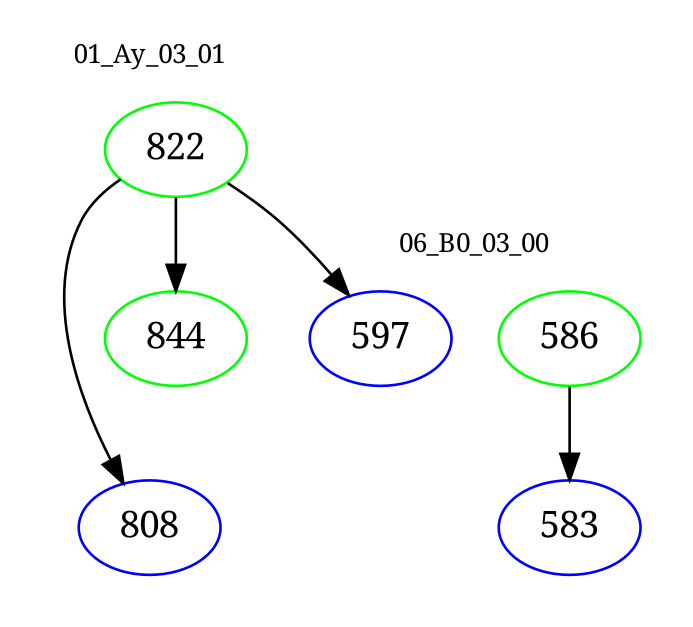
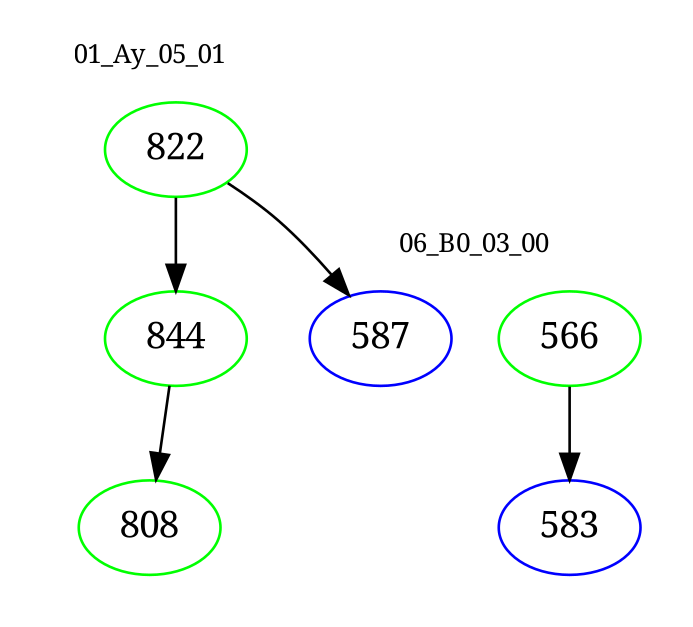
(150, 56) -> (150, 56)
(65, 314) -> (165, 419)
(381, 339) -> (381, 339)
(570, 339) -> (570, 339)
(150, 528) -> (150, 528)
